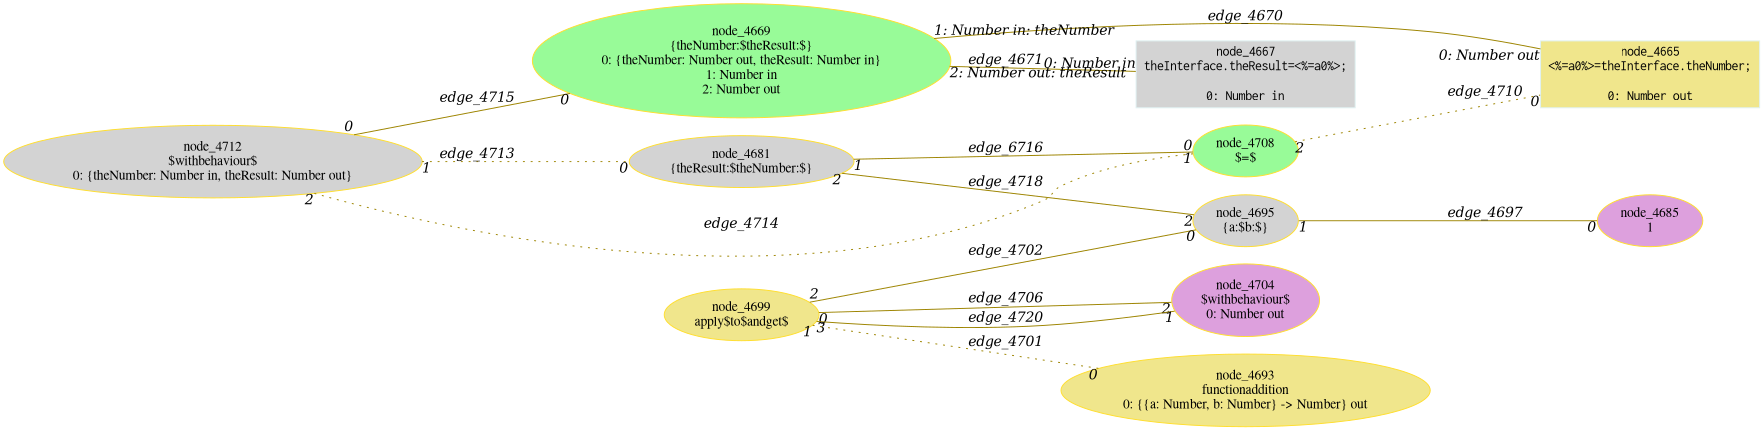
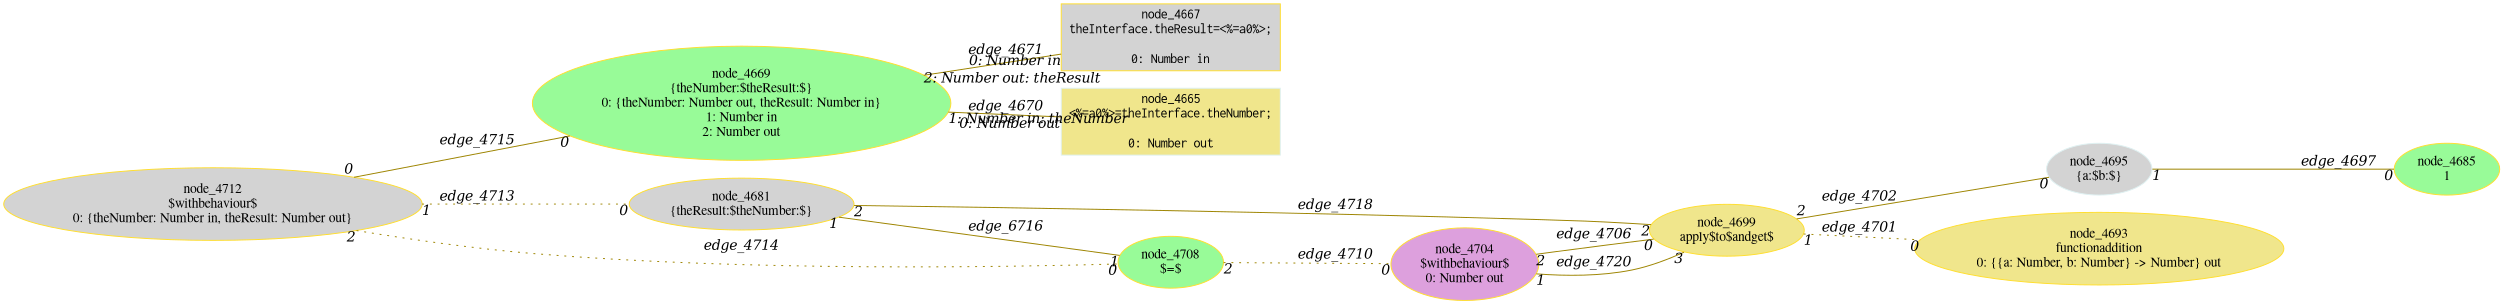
(1246, 74) -> (1171, 37)
(1418, 118) -> (1307, 263)
(1018, 194) -> (1253, 212)
(1246, 221) -> (2099, 169)
(1650, 221) -> (2447, 169)
